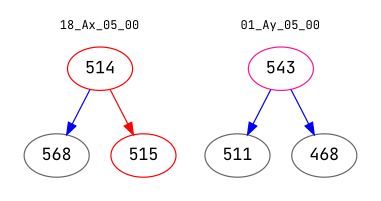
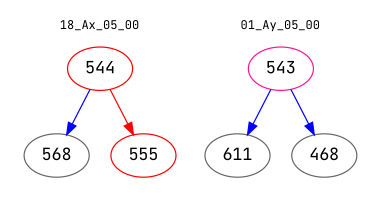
(100, 69) -> (100, 69)
(143, 156) -> (143, 156)
(237, 156) -> (237, 156)
